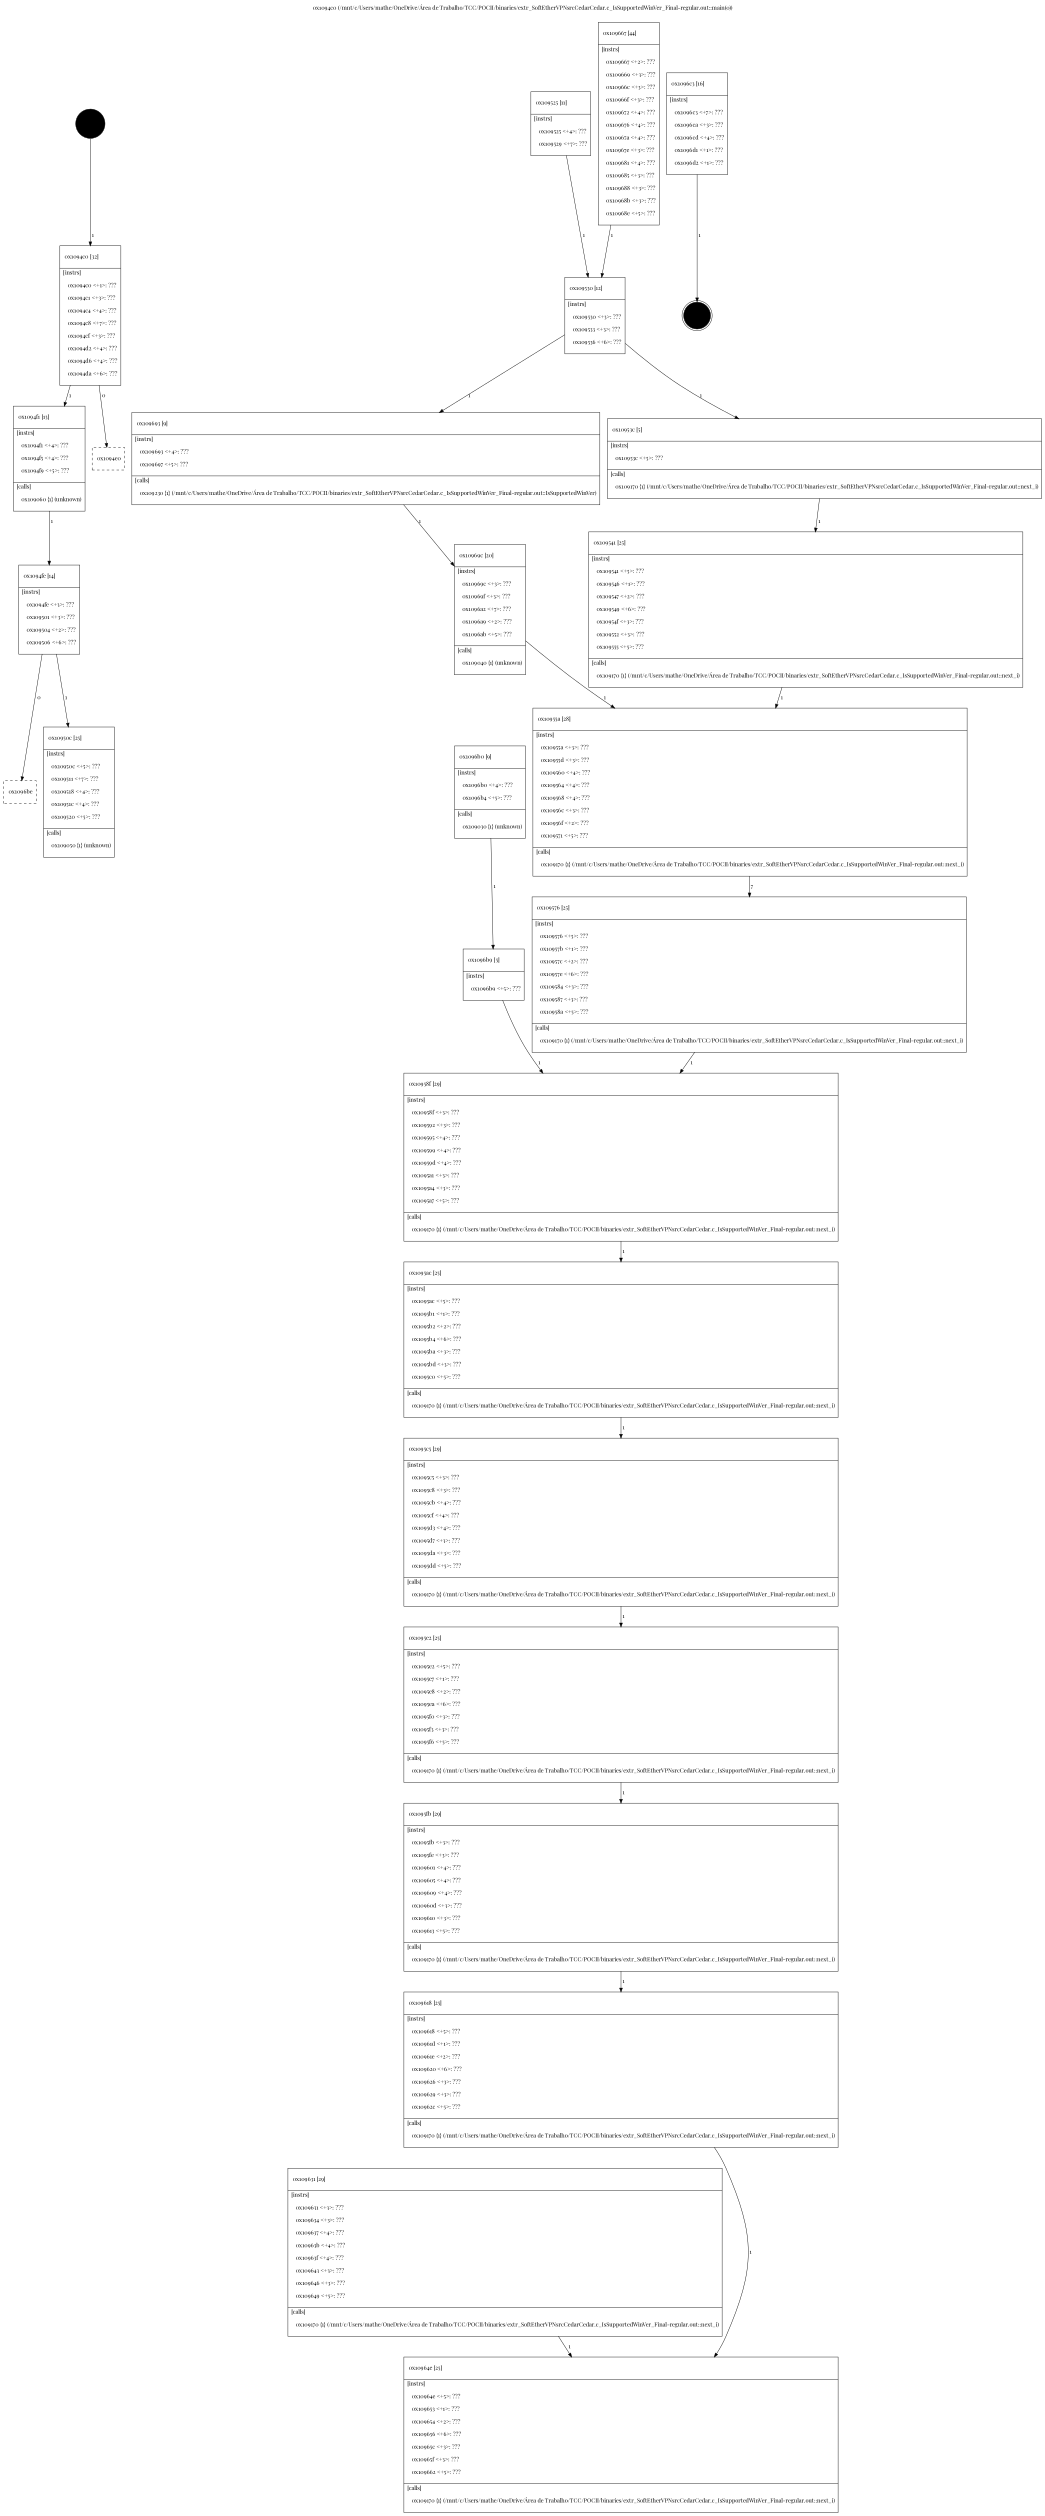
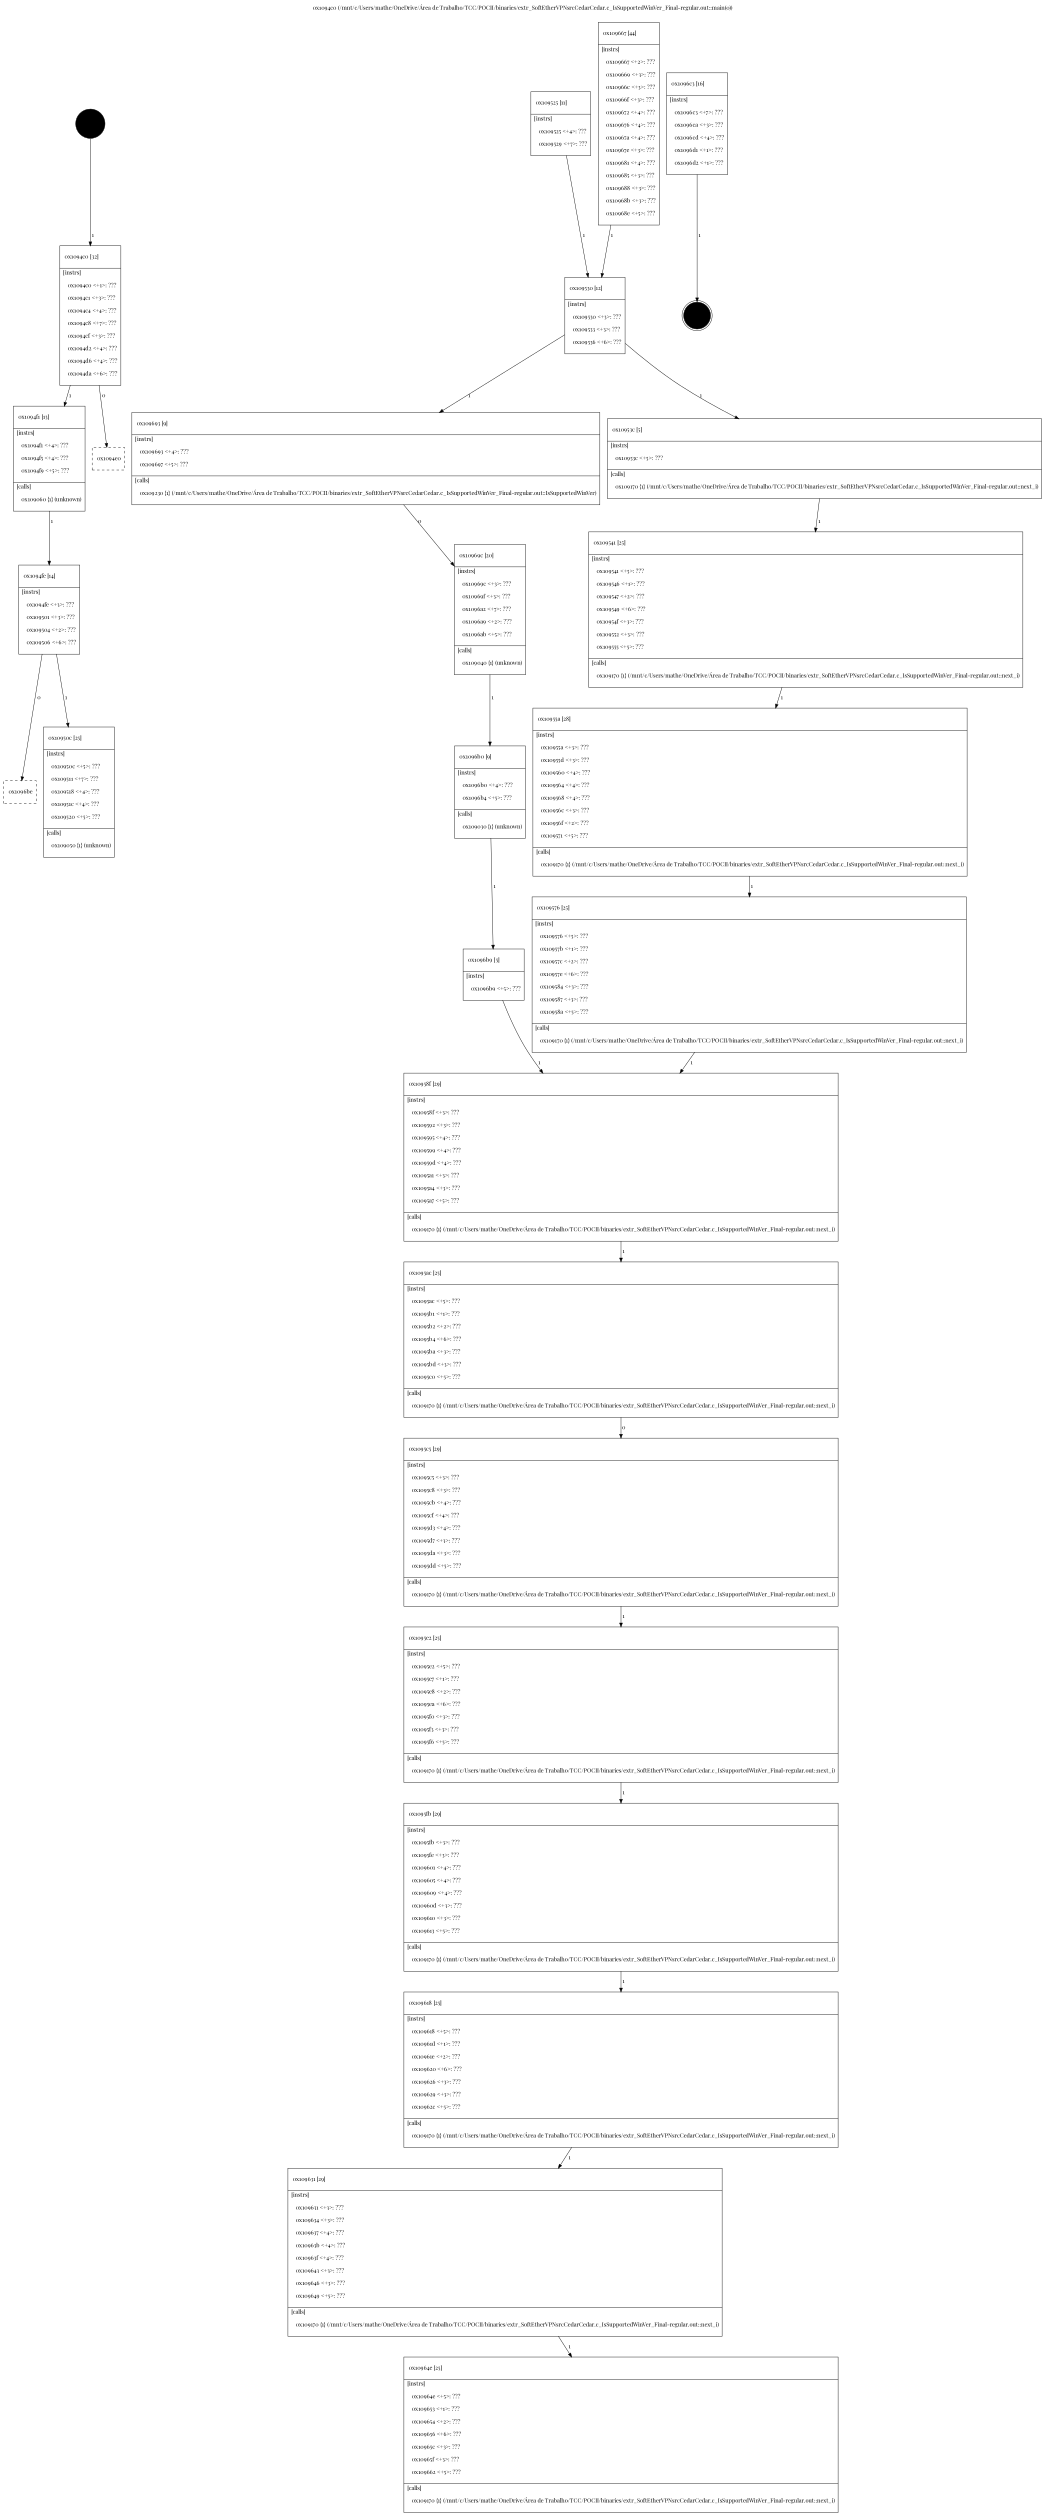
(419, 521) -> (419, 521)
(568, 675) -> (490, 708)
(751, 887) -> (751, 887)
(623, 1428) -> (623, 1428)
(748, 2250) -> (566, 2156)
